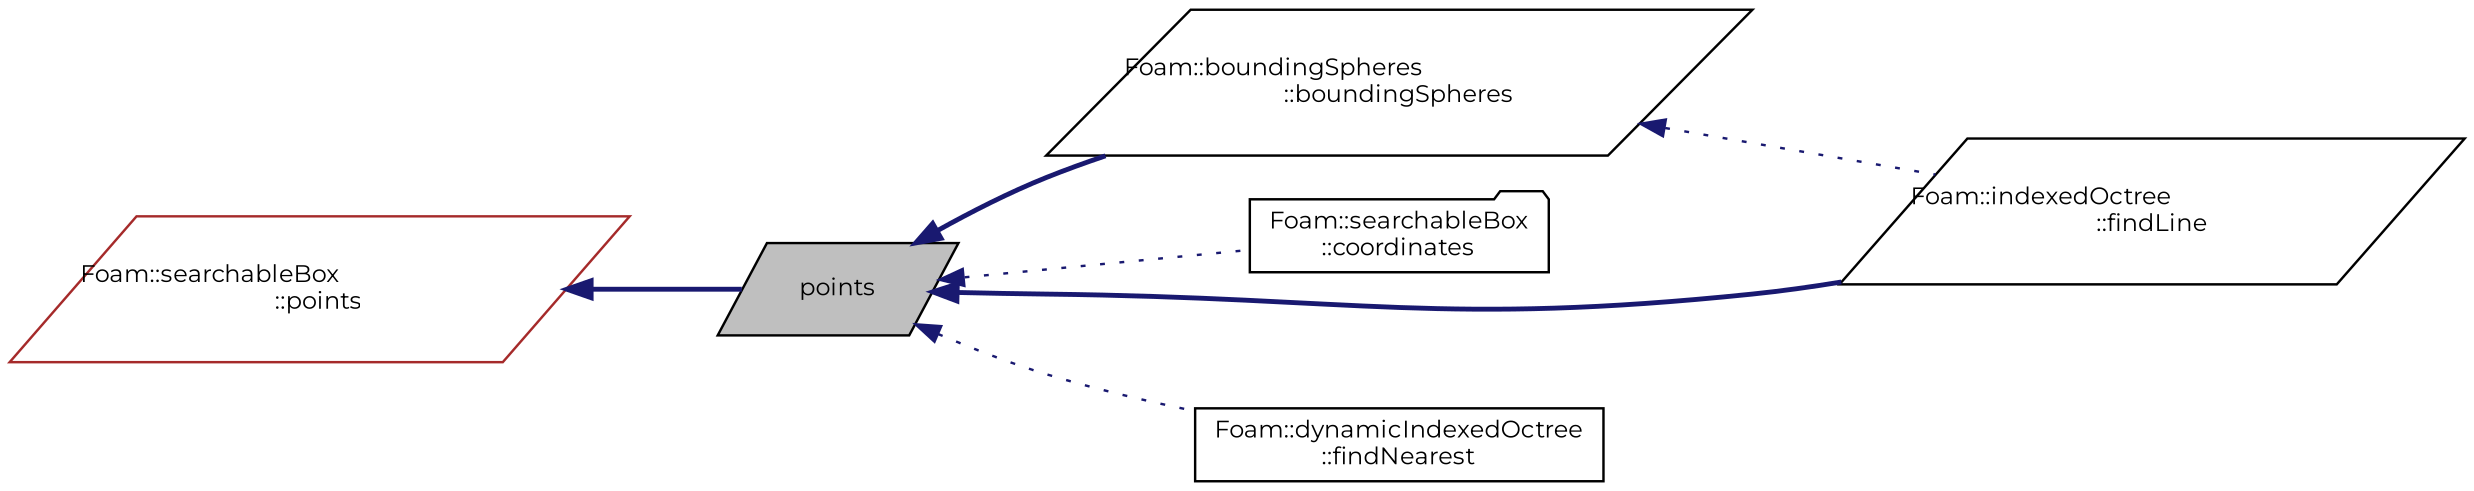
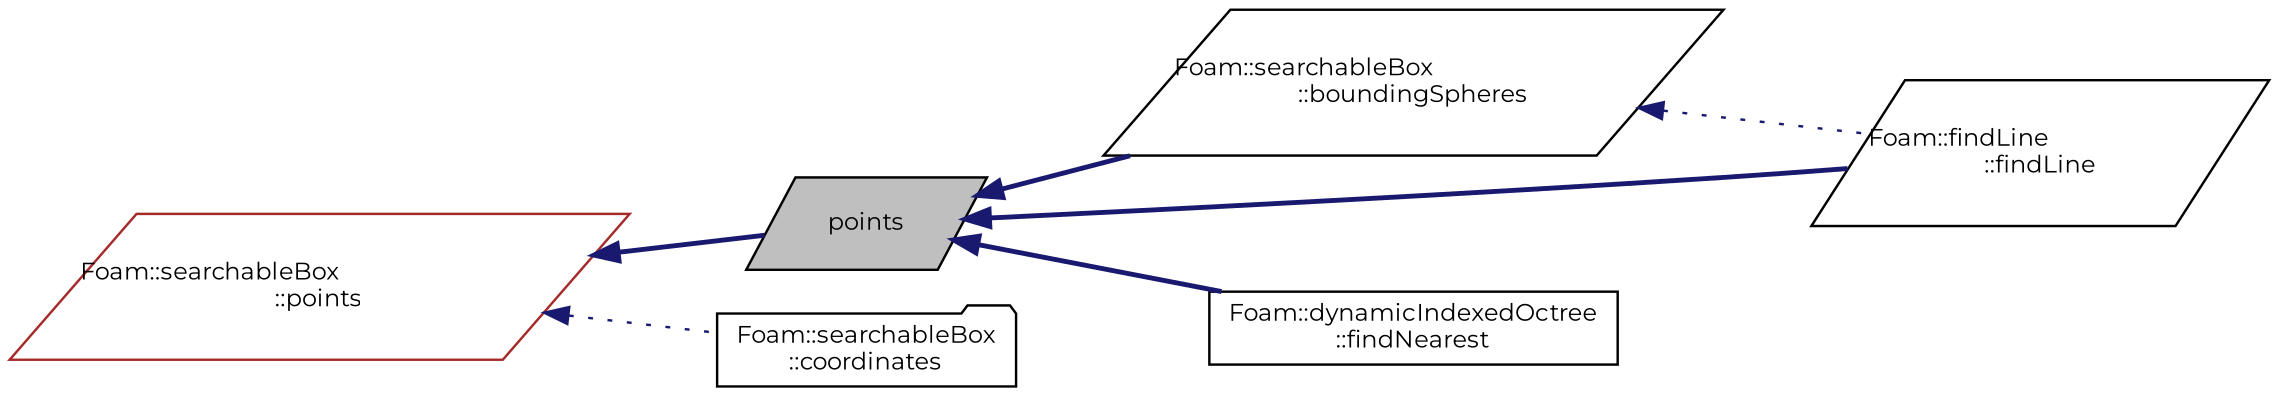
(1399, 83) -> (1414, 83)
(2152, 211) -> (2040, 153)
(1107, 264) -> (643, 324)
(1064, 380) -> (1100, 268)
